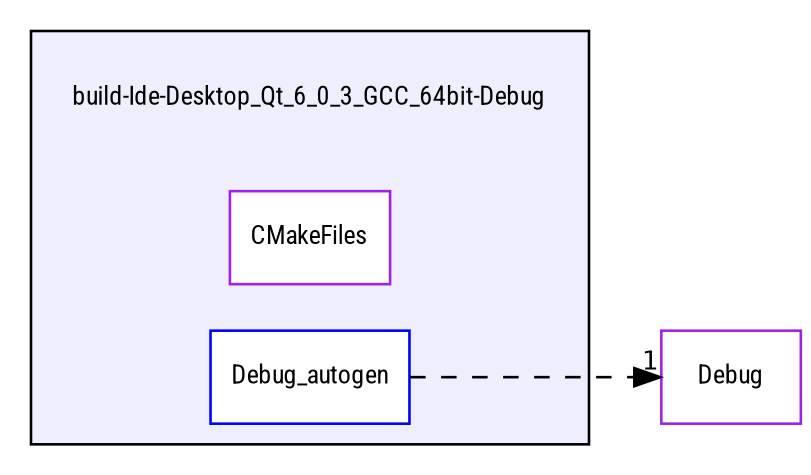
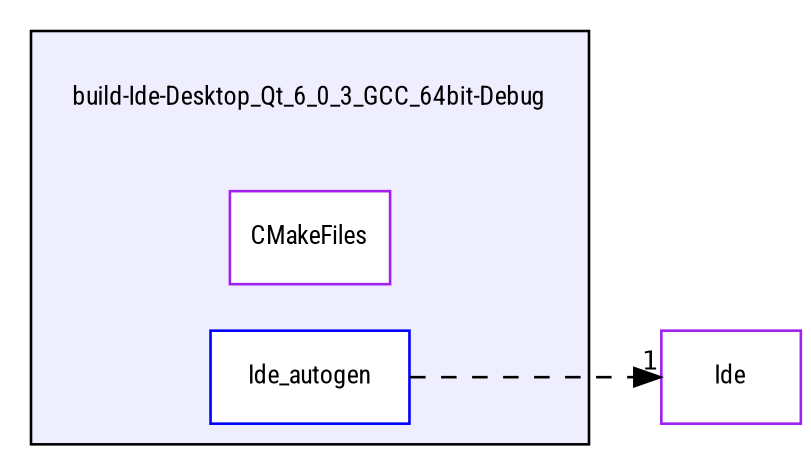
(310, 377) -> (310, 377)
(731, 377) -> (731, 377)
